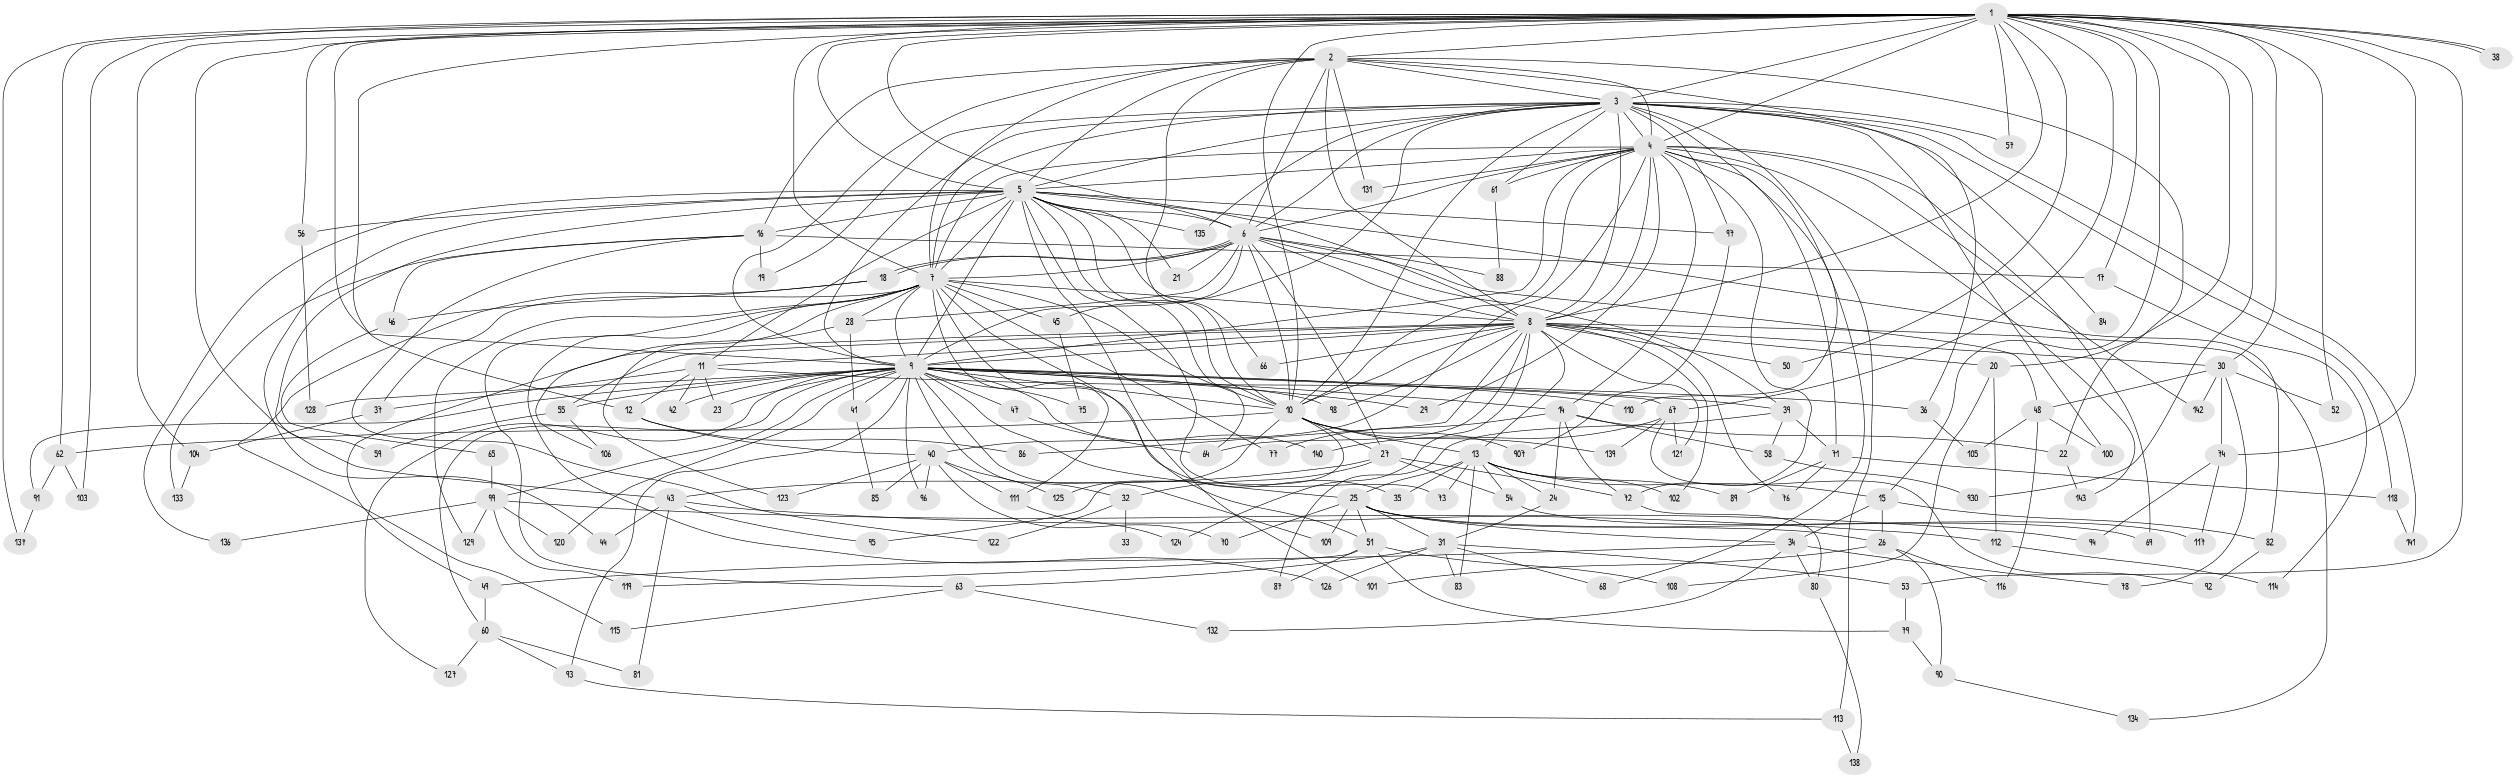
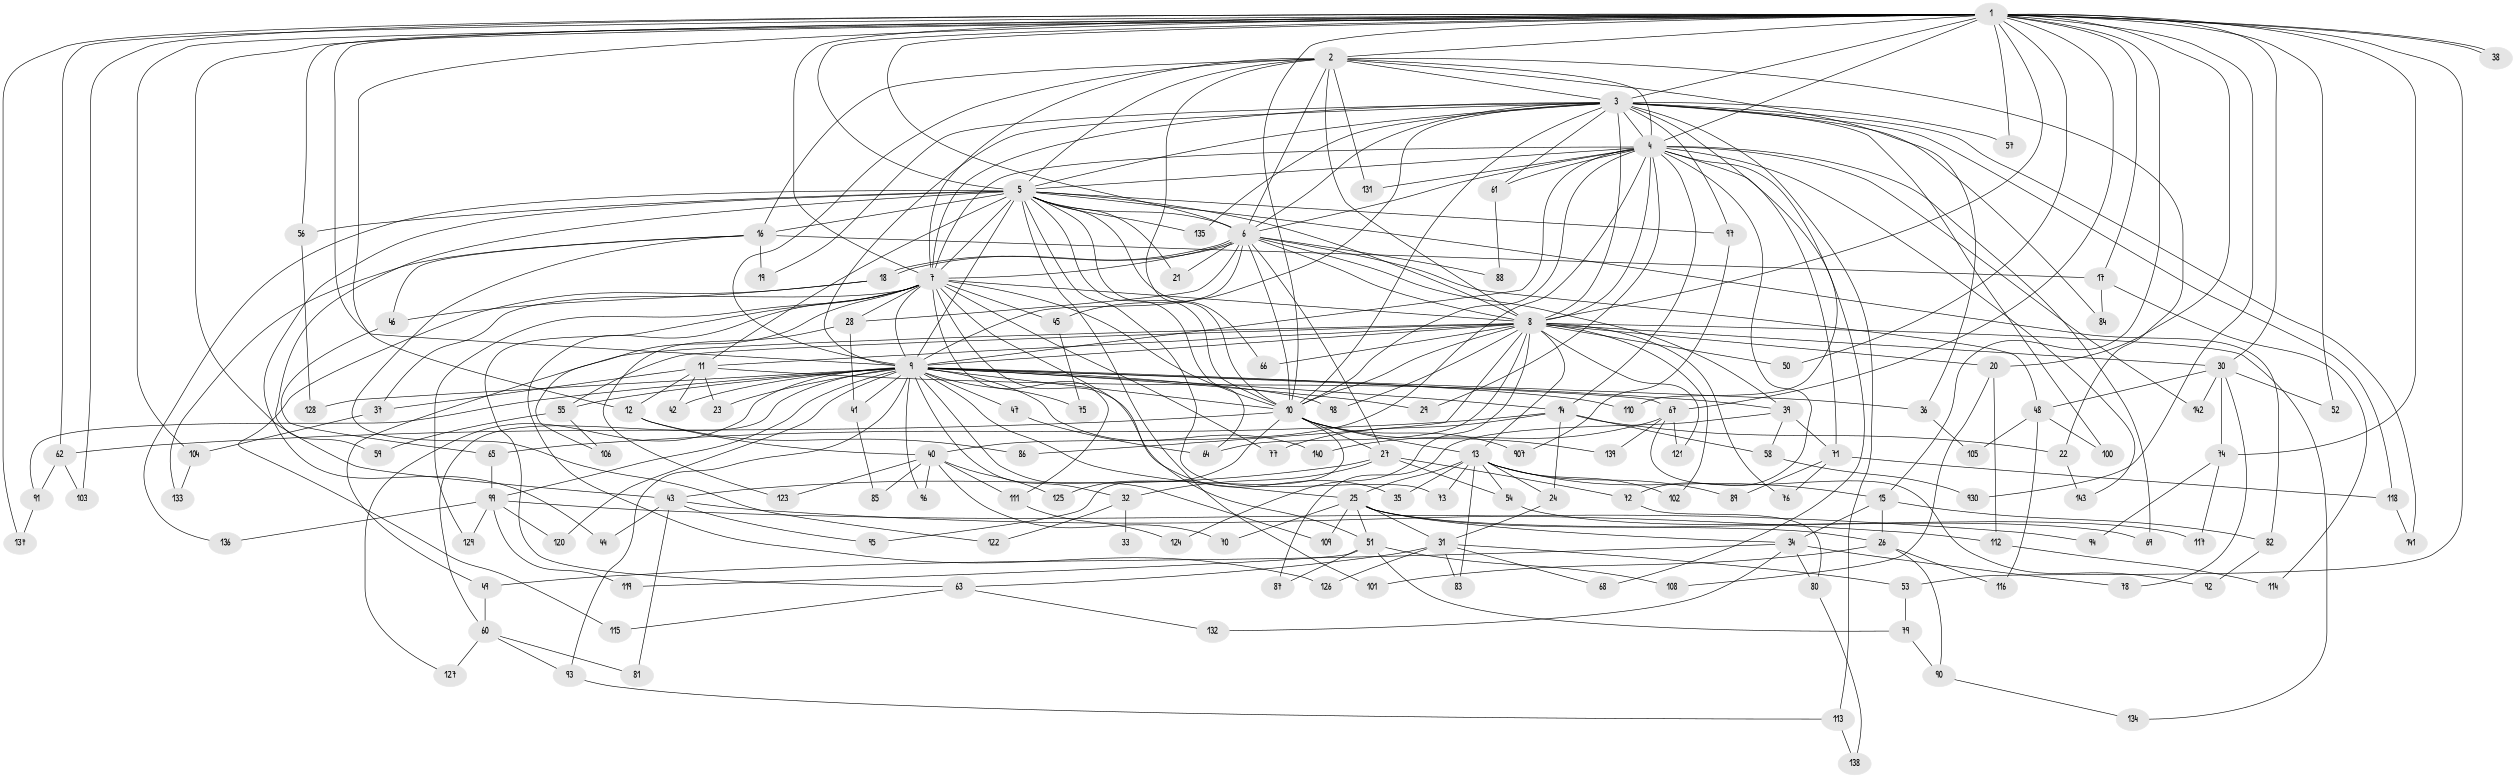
none -> (2102, 301)
(1585, 461) -> (1026, 431)
